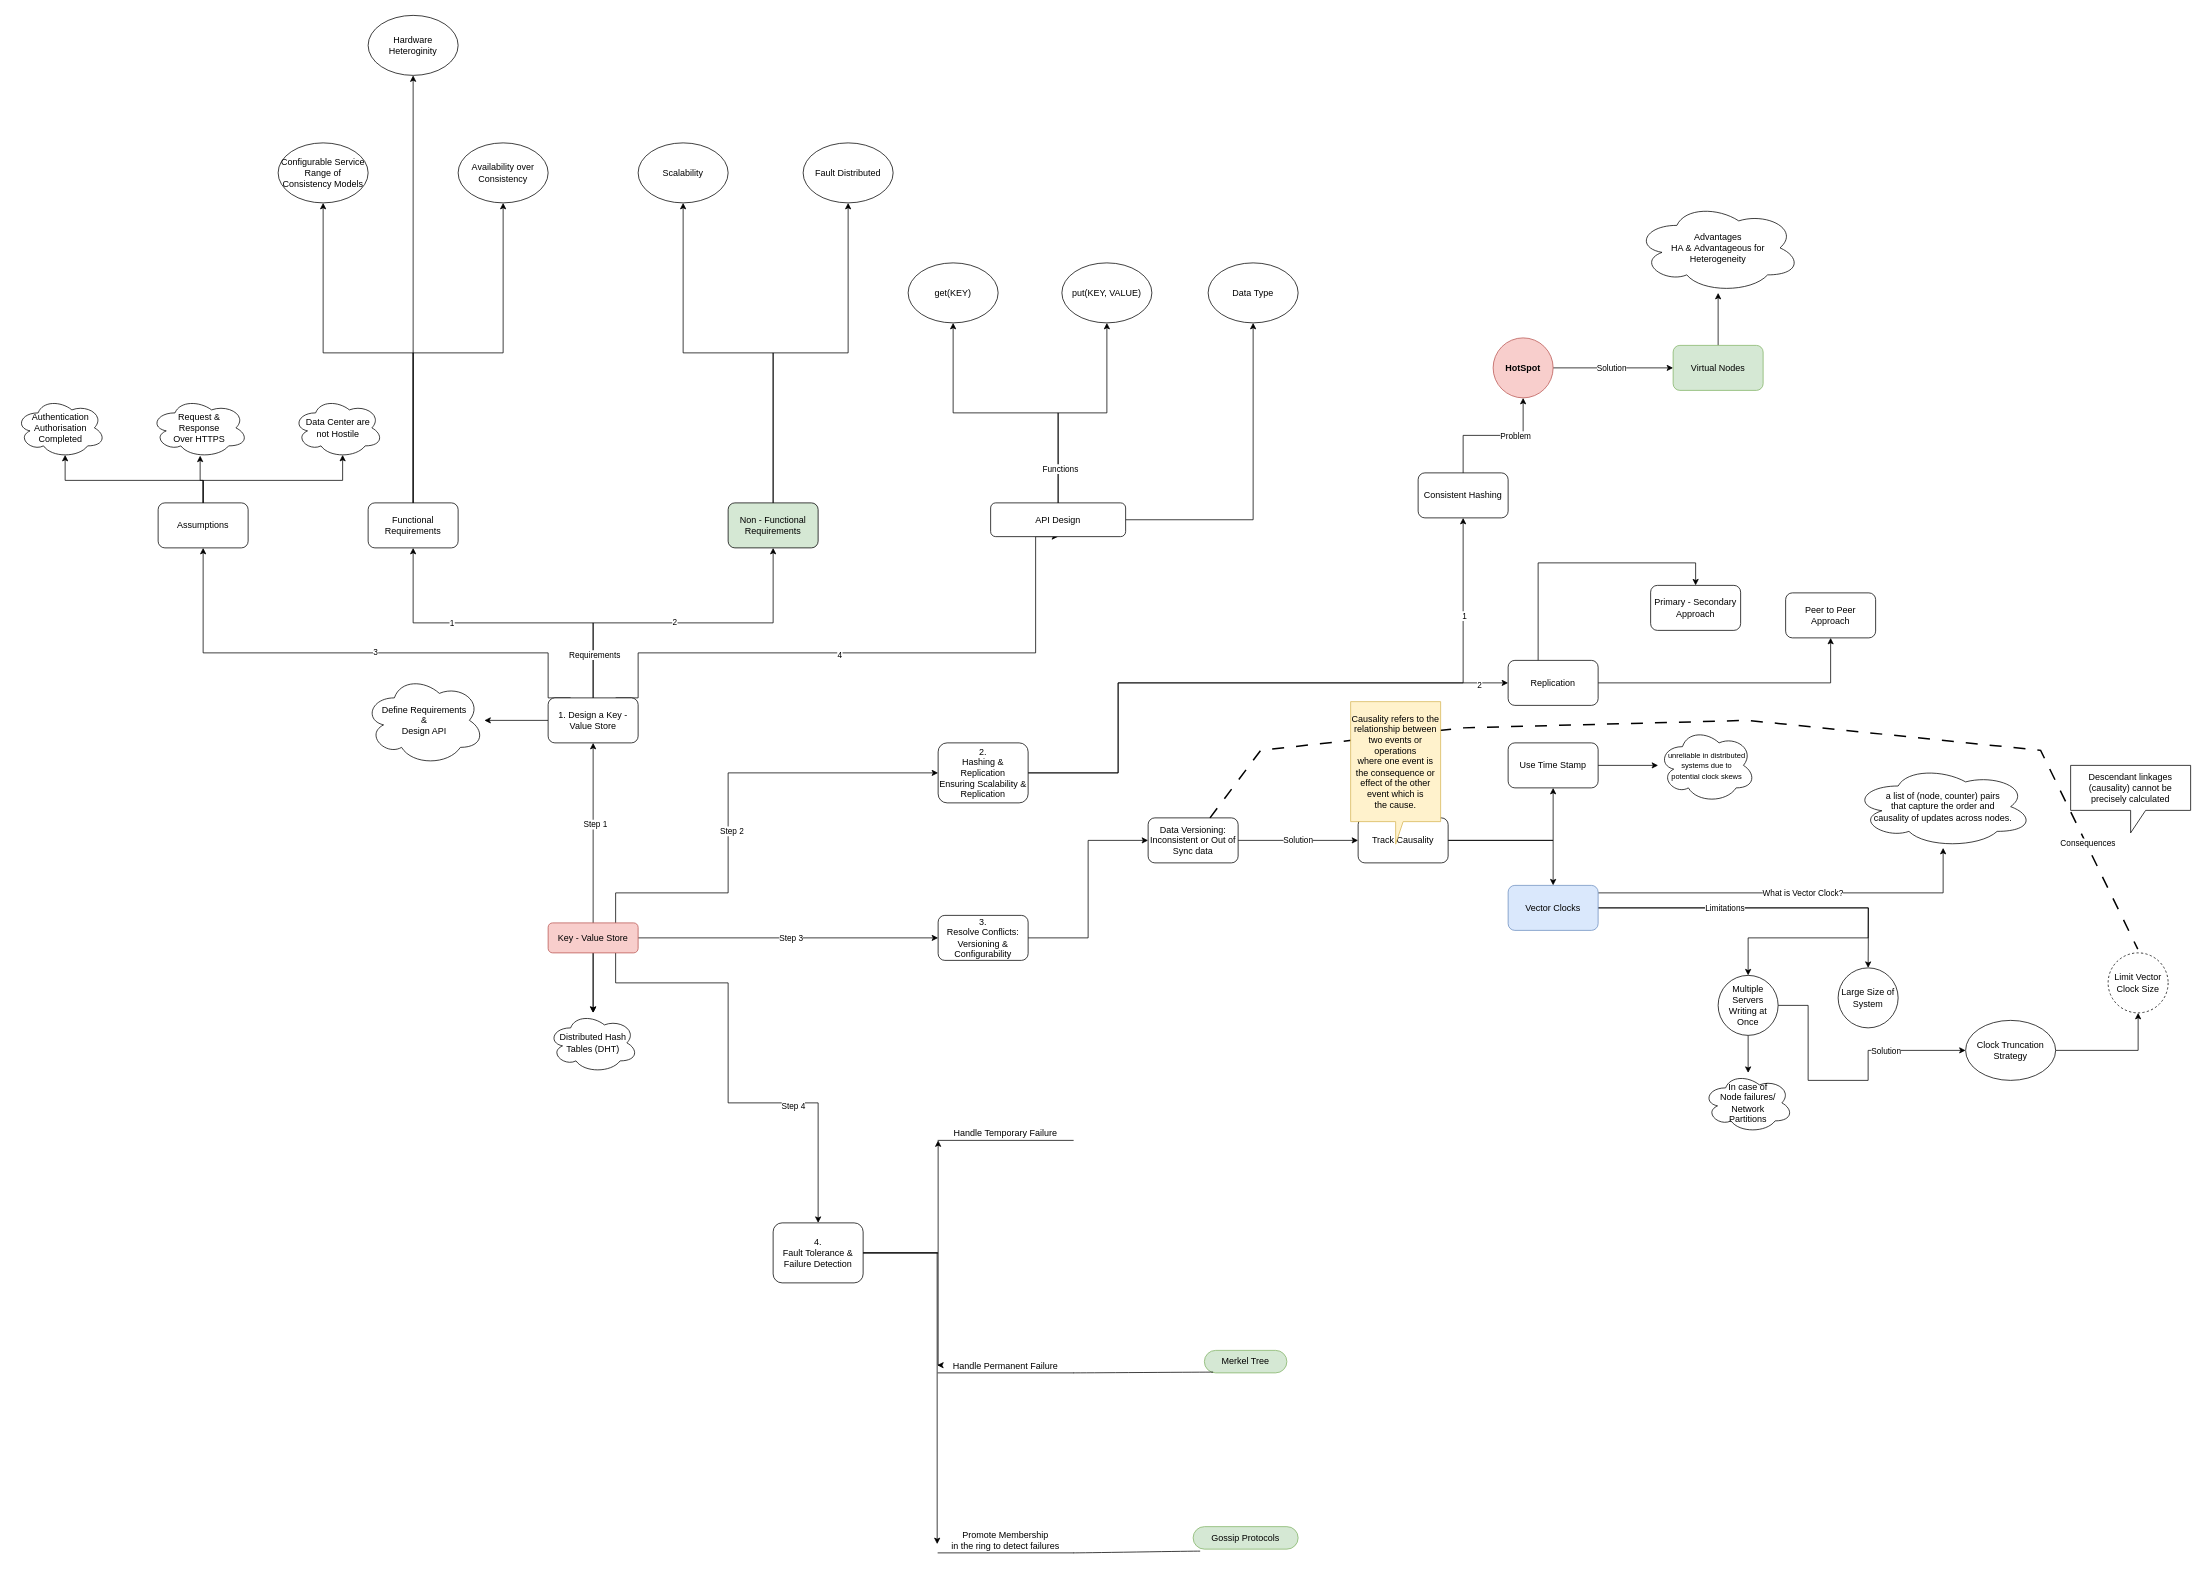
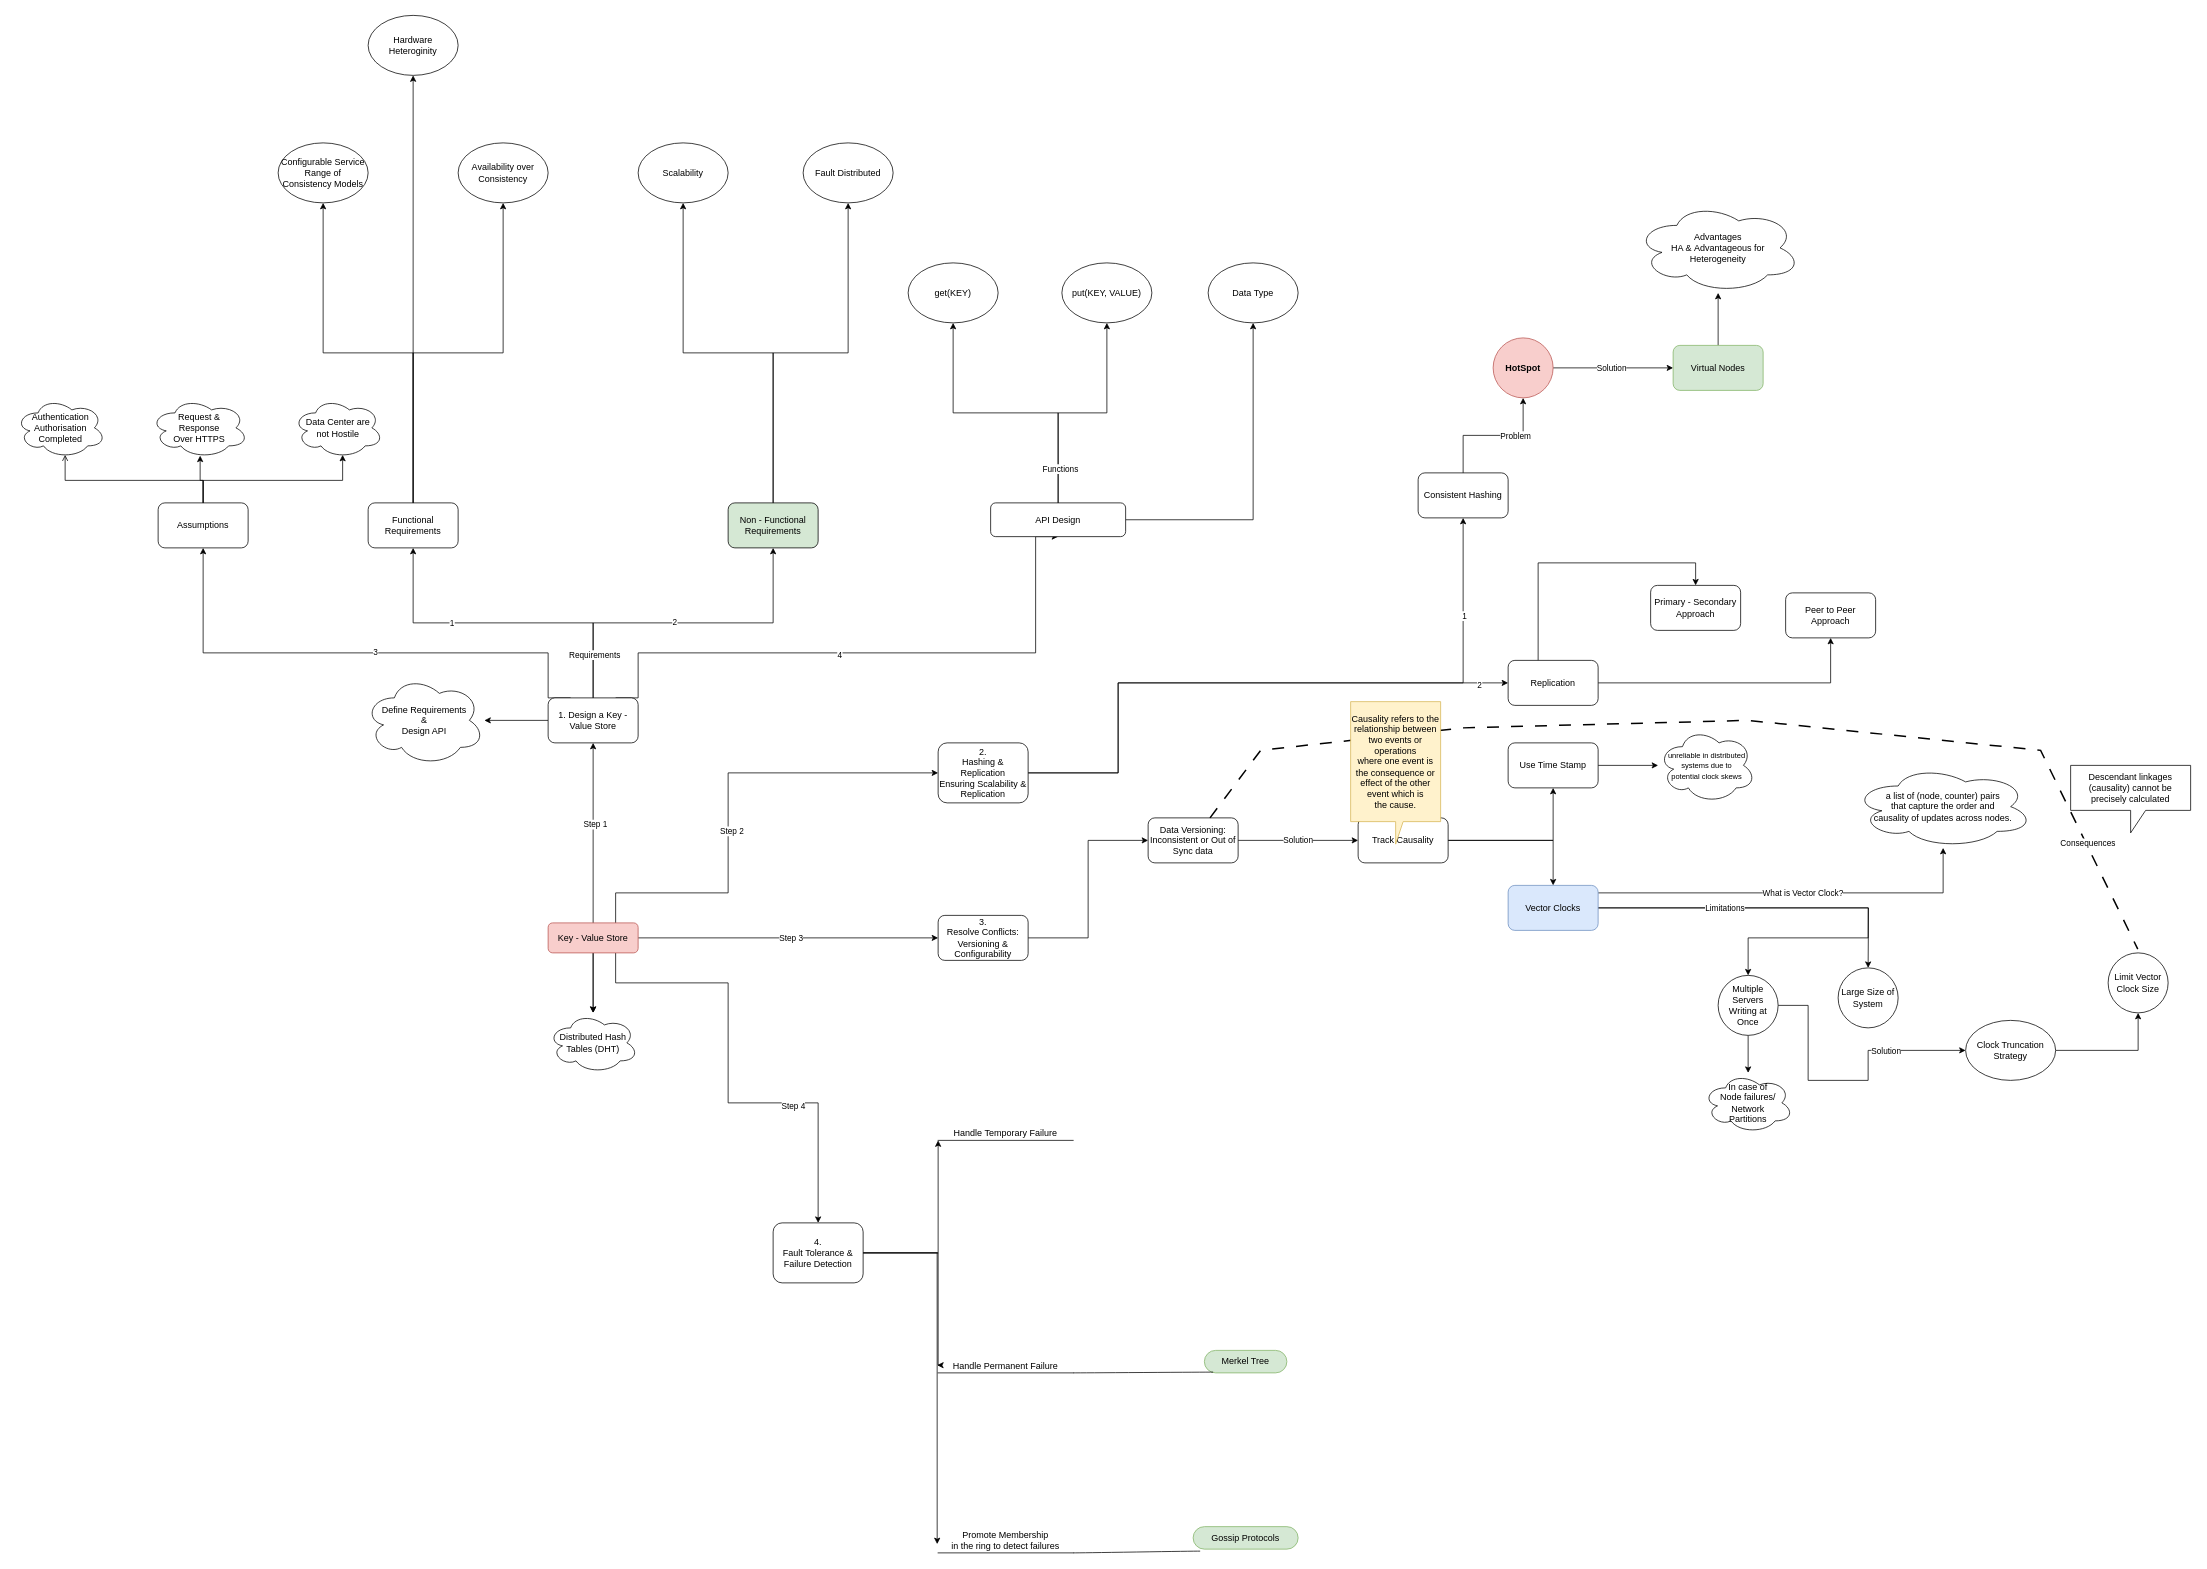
(65, 461) -> (65, 460)
(2138, 983) -> (2138, 983)
